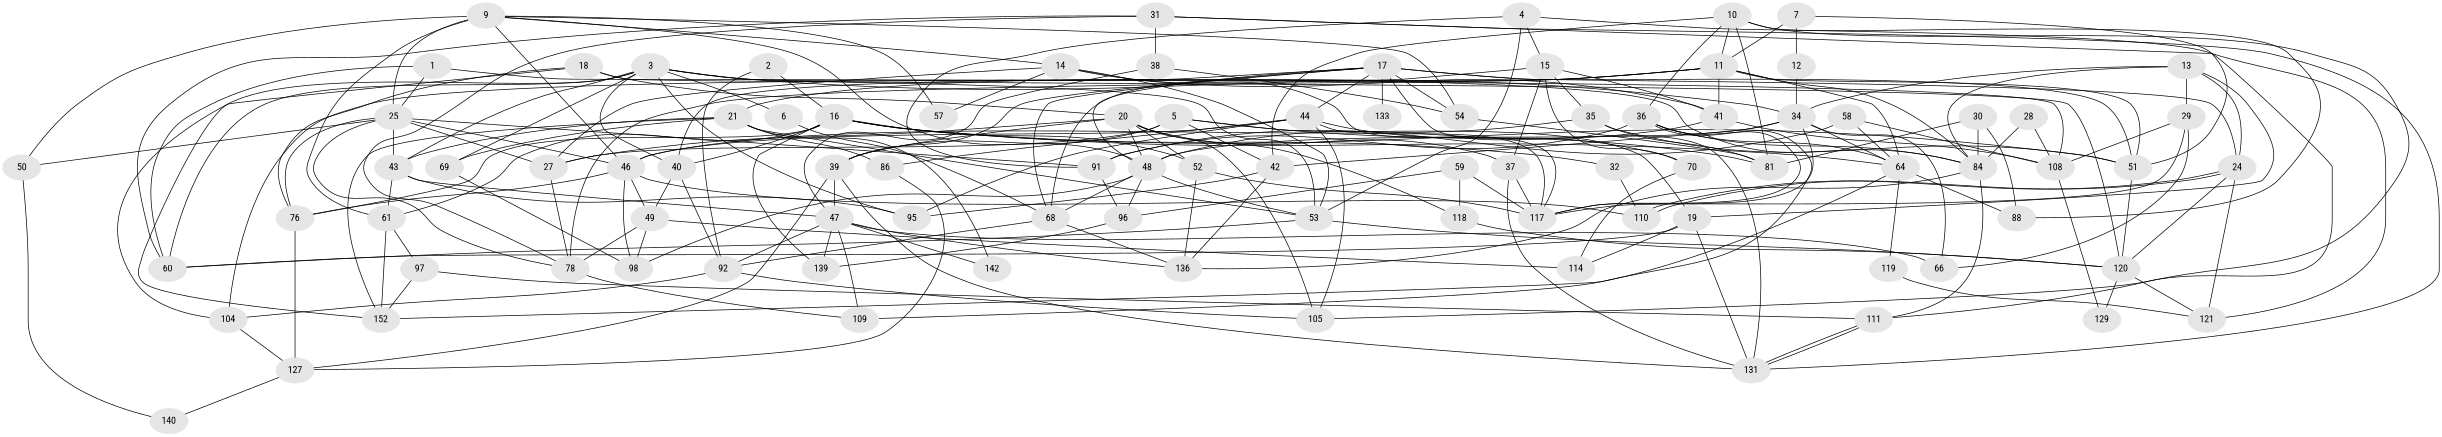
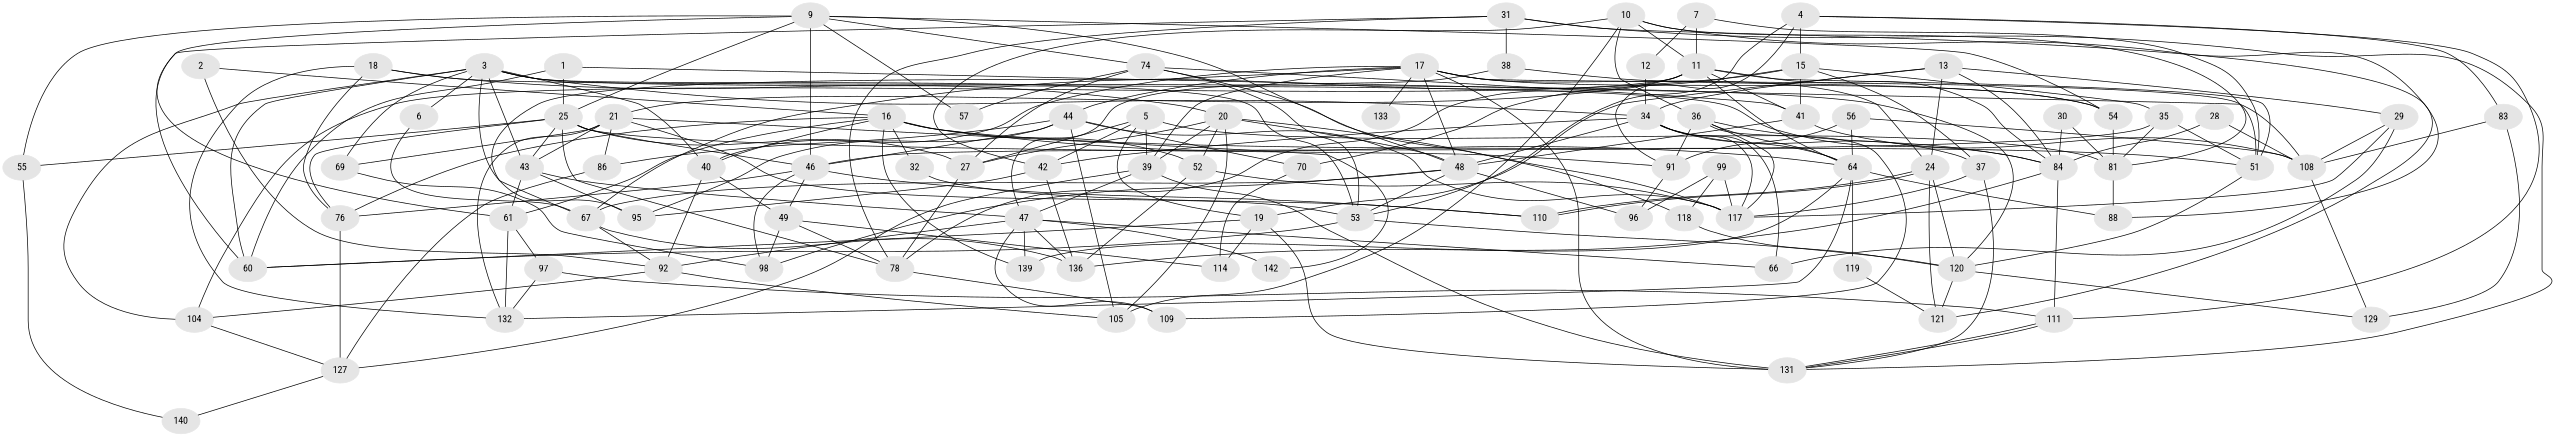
(1060, 66) -> (1146, 66)
(1847, 117) -> (1851, 117)
none -> (2503, 117)
(1317, 142) -> (1813, 142)
(2007, 165) -> (2113, 193)
(22, 168) -> (22, 168)
(1460, 168) -> (1722, 168)
(1051, 218) -> (586, 218)
(967, 250) -> (1326, 246)
(381, 320) -> (505, 320)
